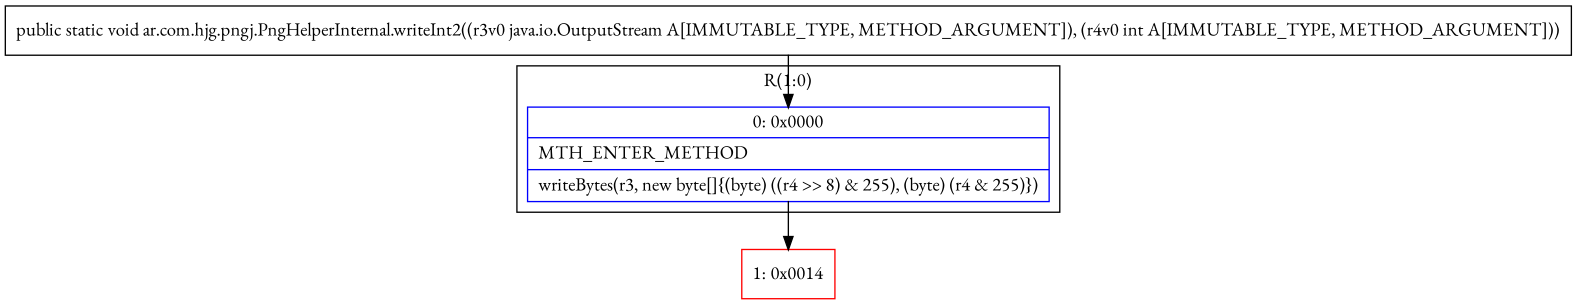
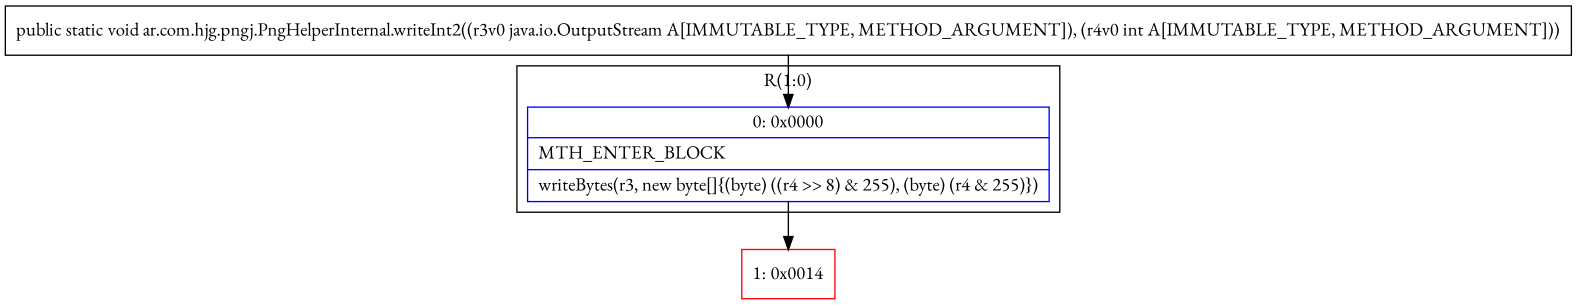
(643, 153) -> (633, 153)
